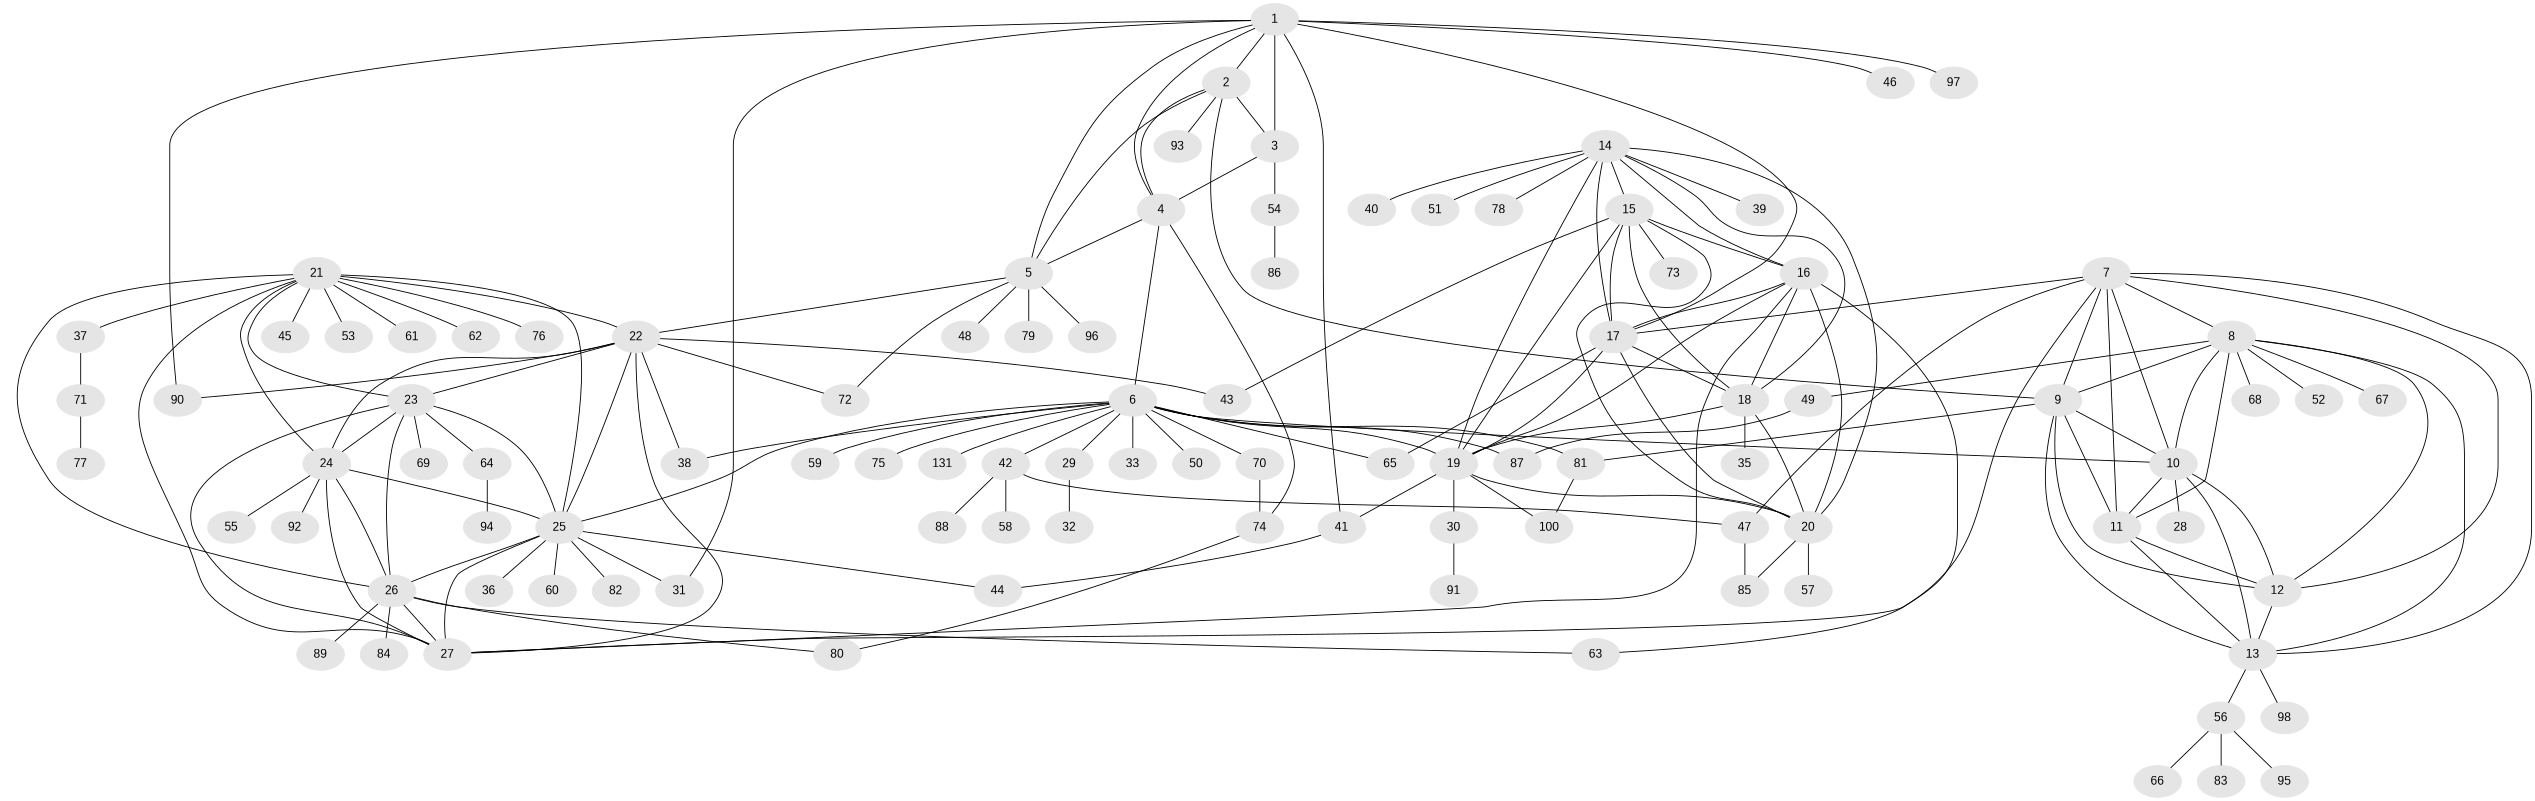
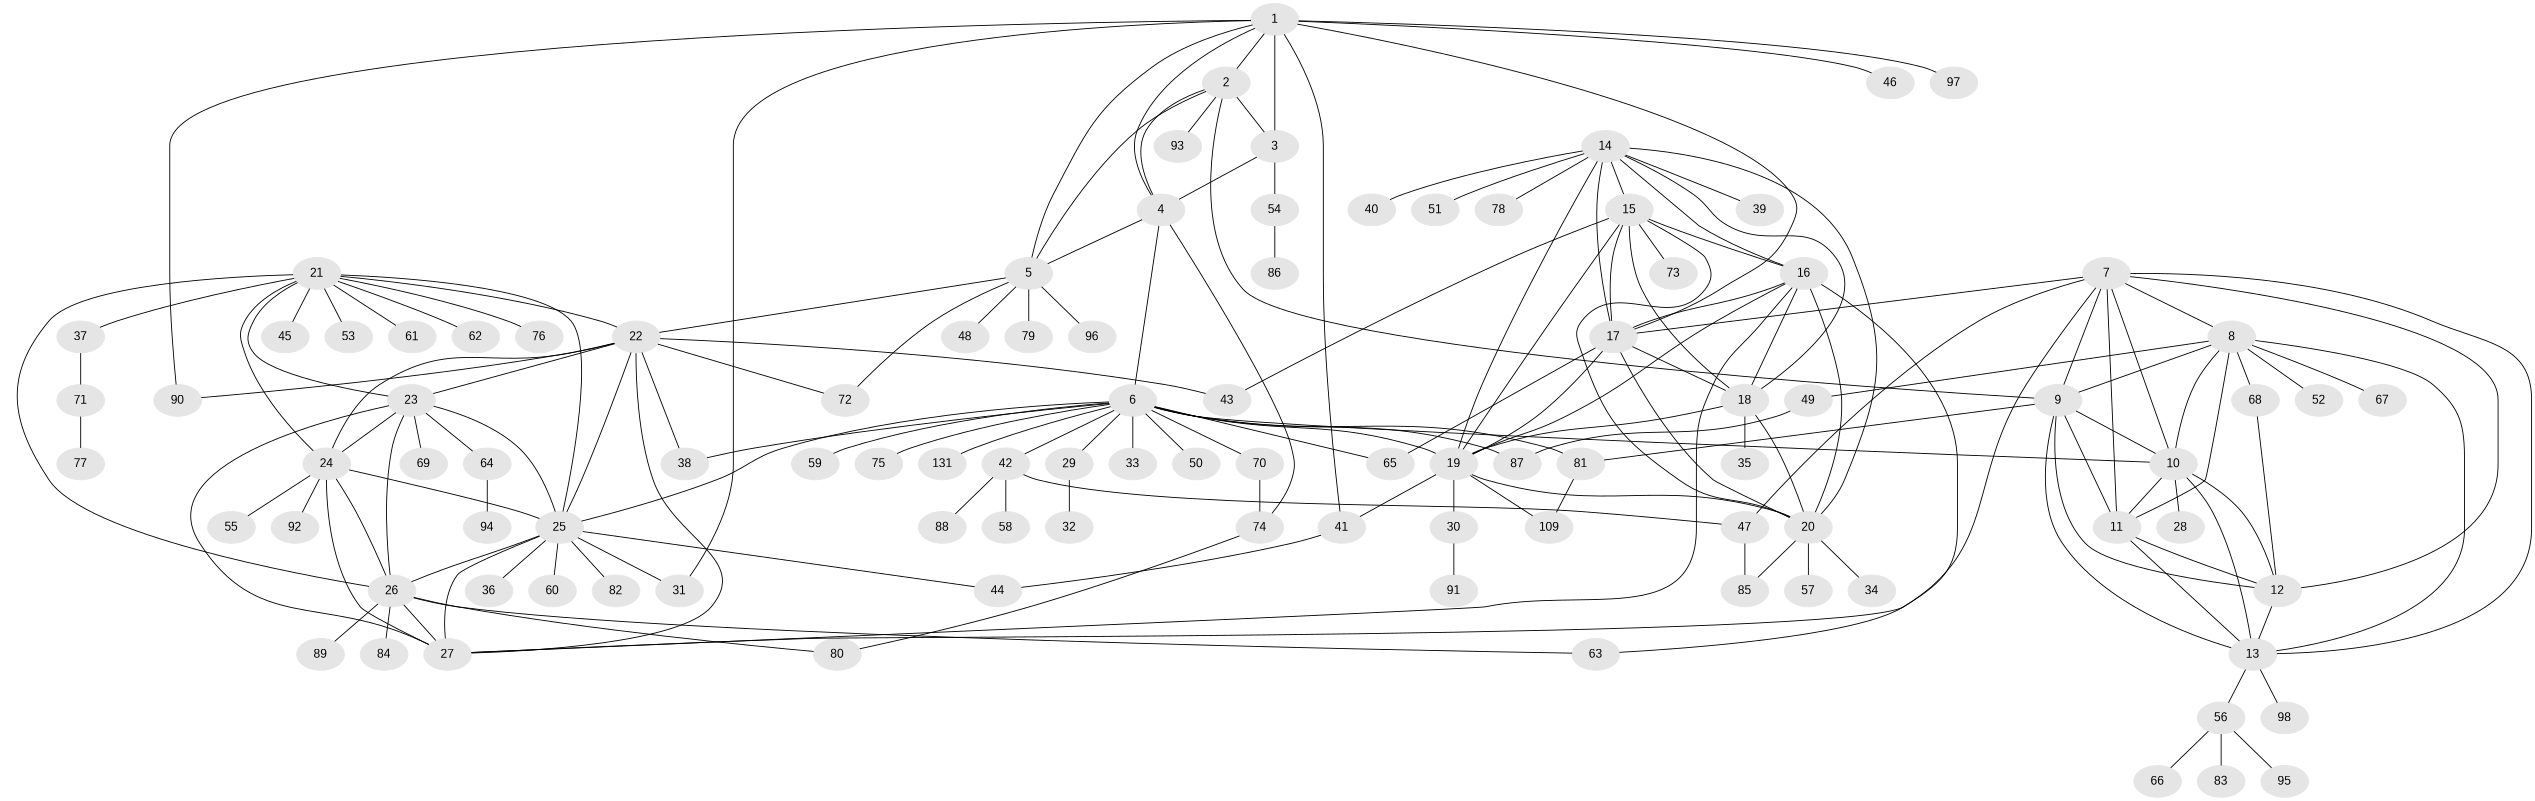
(2426, 425) -> (2267, 496)
(173, 512) -> none
(1549, 527) -> (1549, 527)
none -> (1872, 591)
